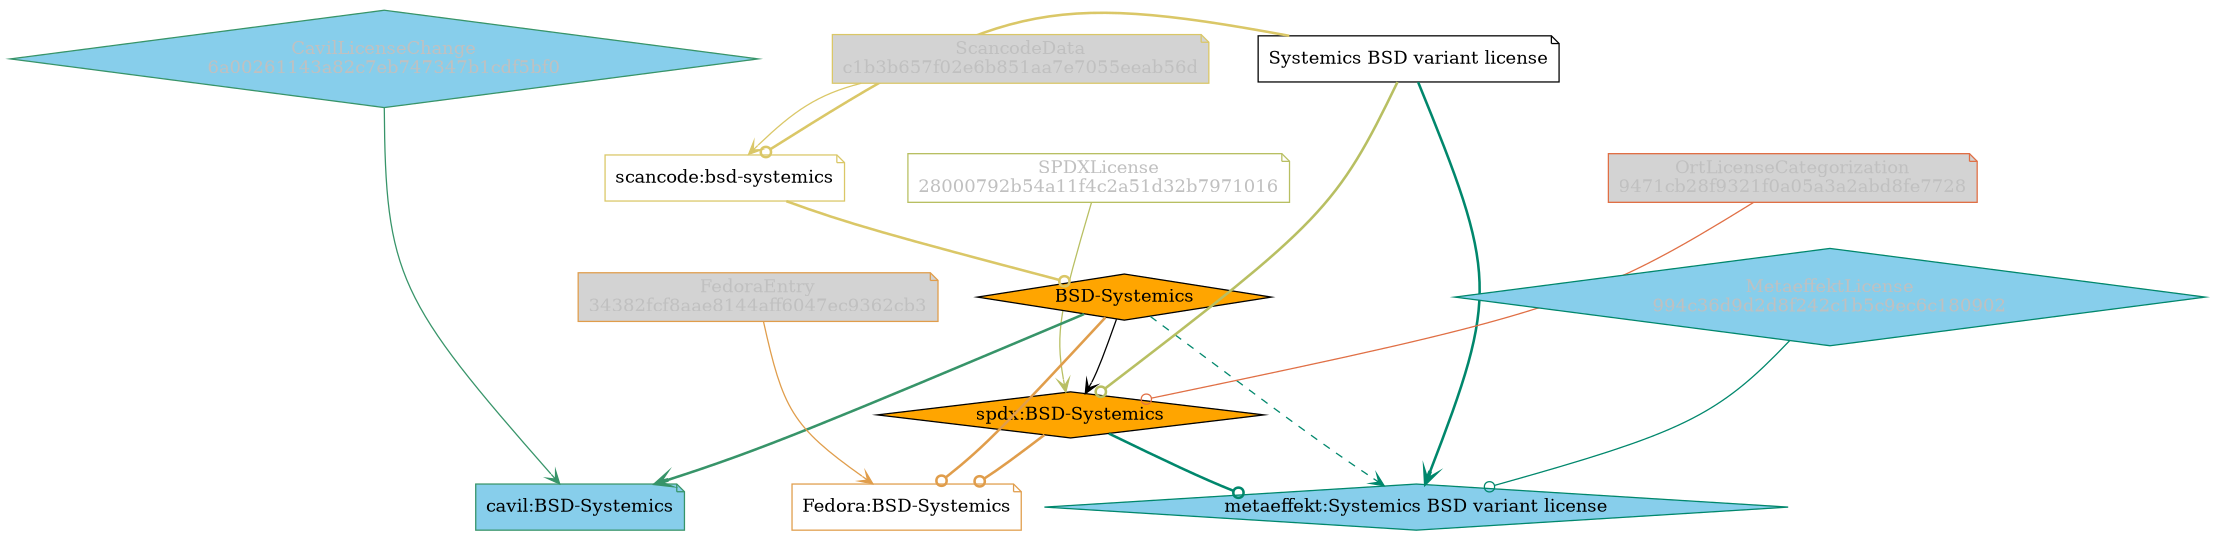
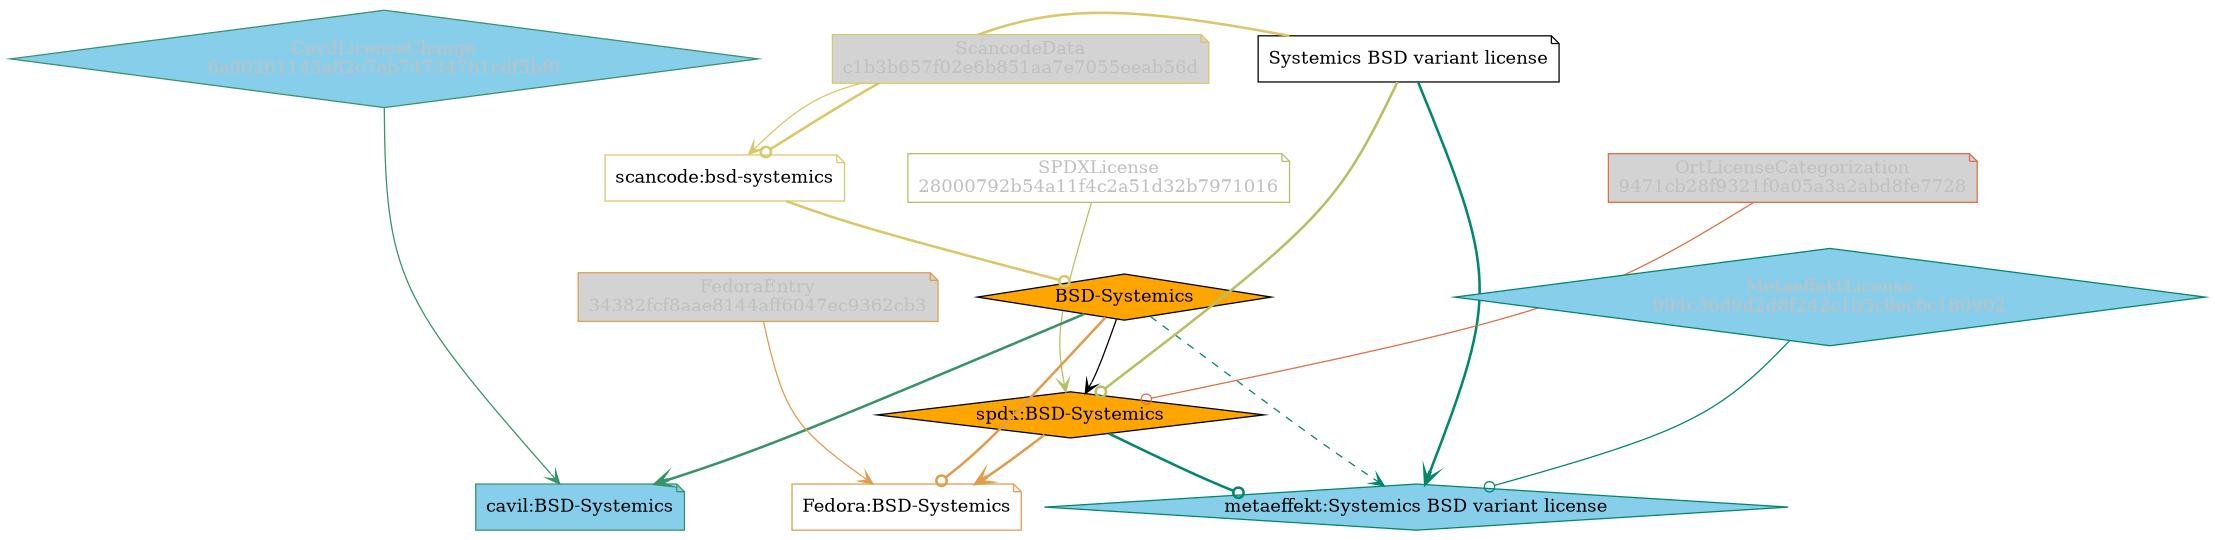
(1015, 457) -> (1016, 456)
